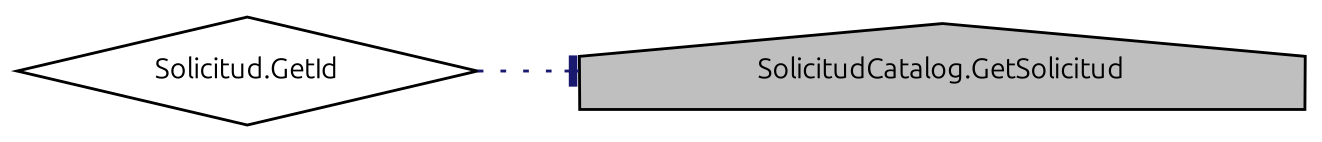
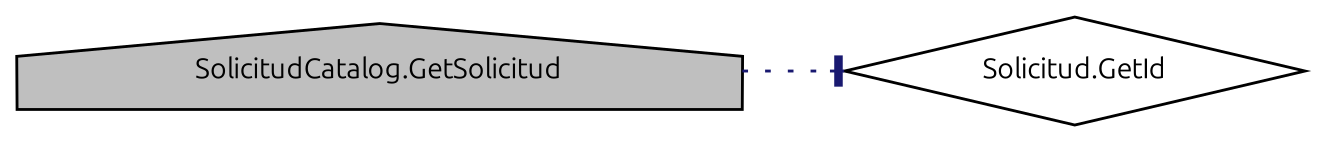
(521, 71) -> (786, 71)
